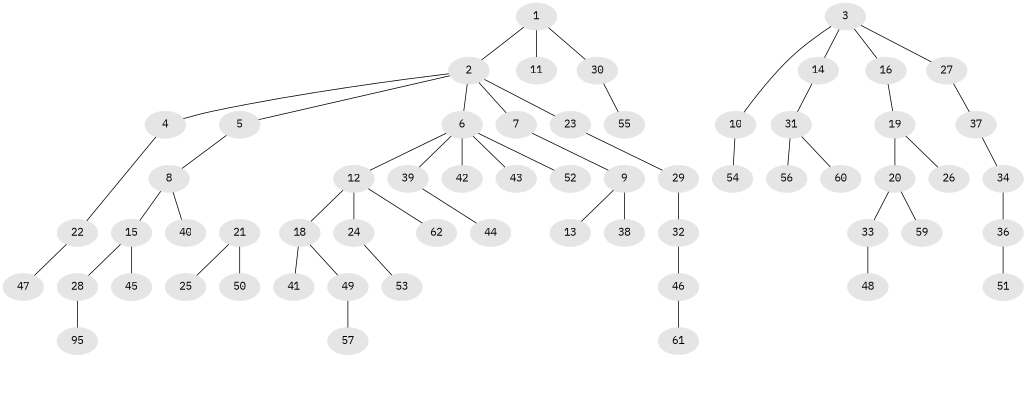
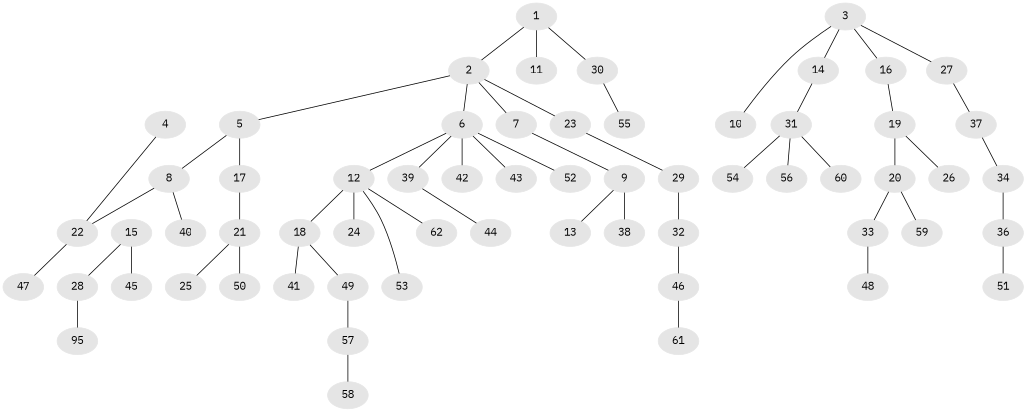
(315, 92) -> none
(734, 152) -> (762, 152)
none -> (240, 179)
(150, 206) -> (123, 206)
(378, 260) -> (386, 230)
none -> (348, 395)
